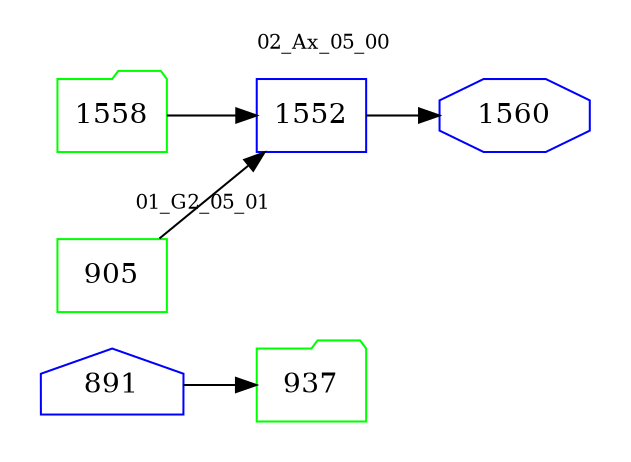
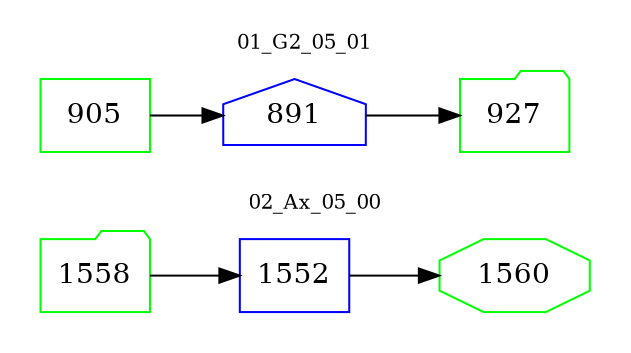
(515, 116) -> (515, 276)
(204, 202) -> (176, 116)
(311, 385) -> (515, 116)
